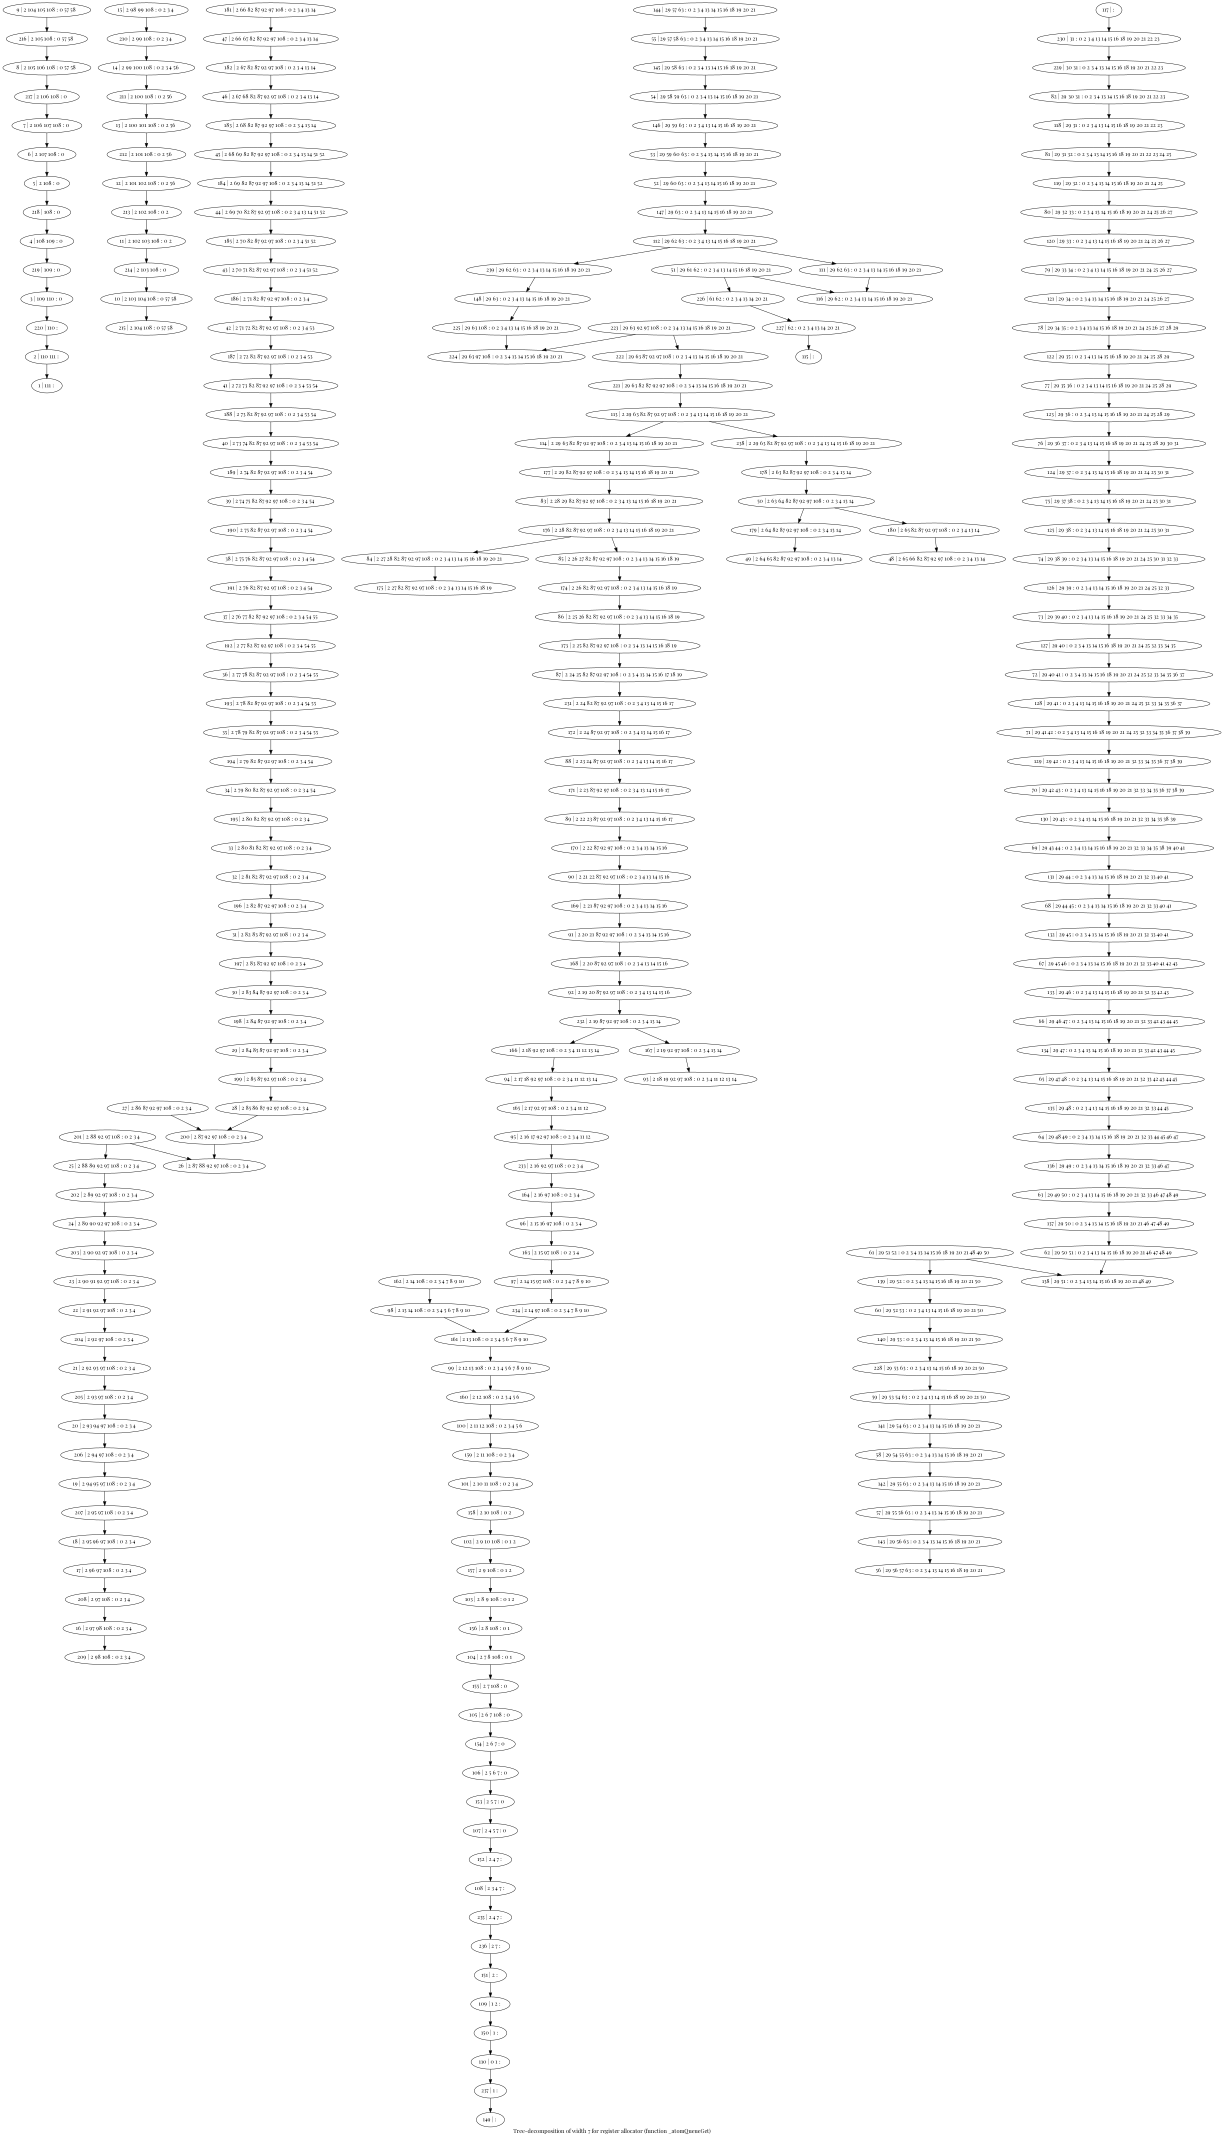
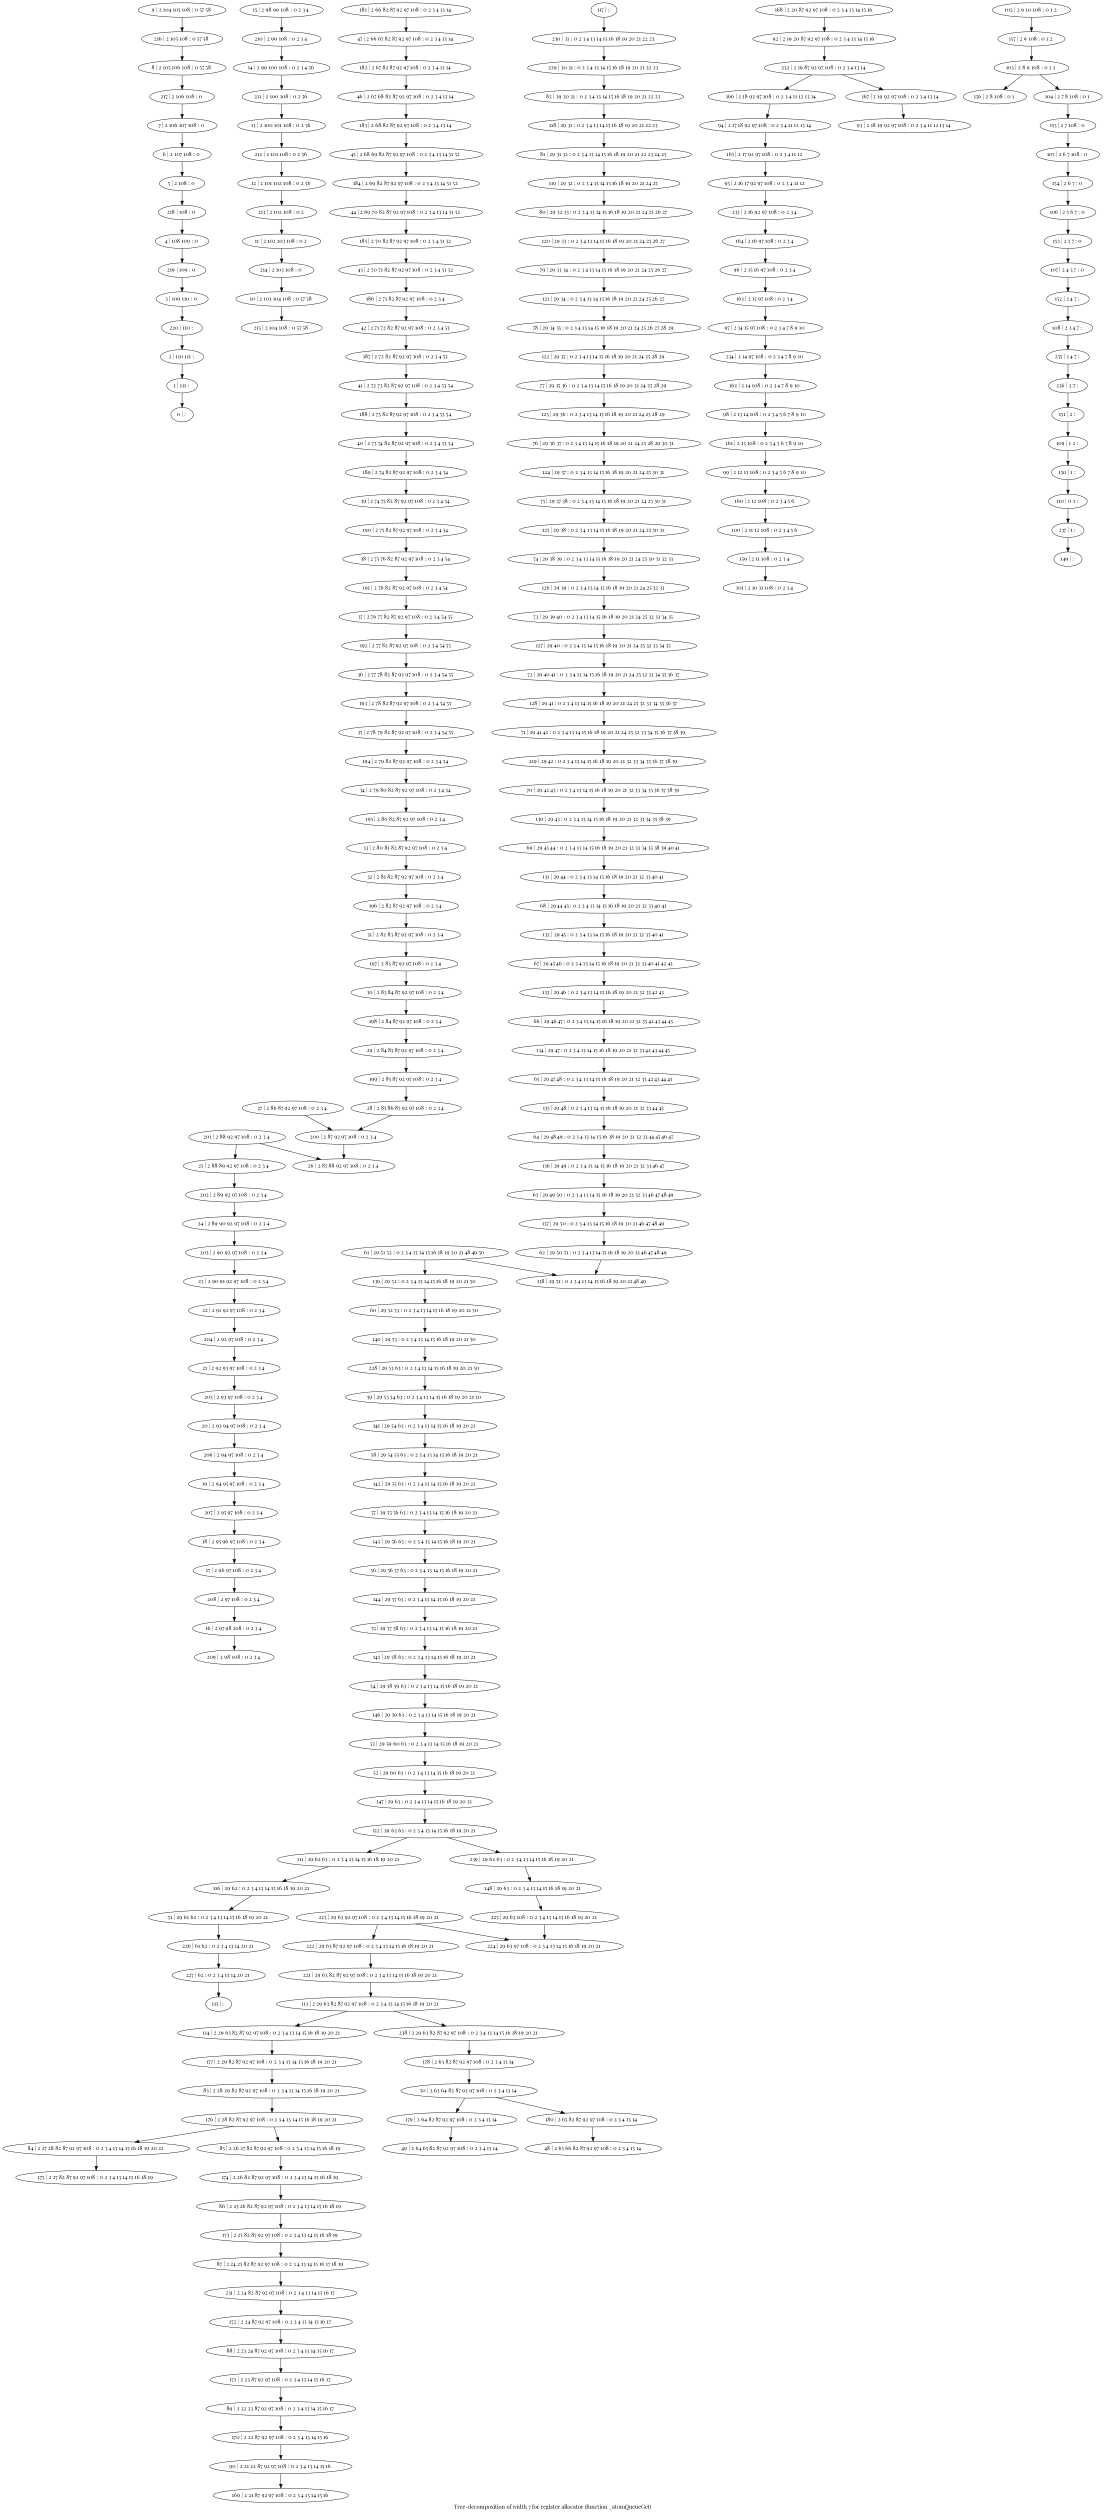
(791, 284) -> (242, 1902)
none -> (182, 415)
(620, 935) -> none
(523, 1324) -> (765, 369)
(490, 1513) -> none
none -> (425, 1583)
(490, 1641) -> (1048, 81)
